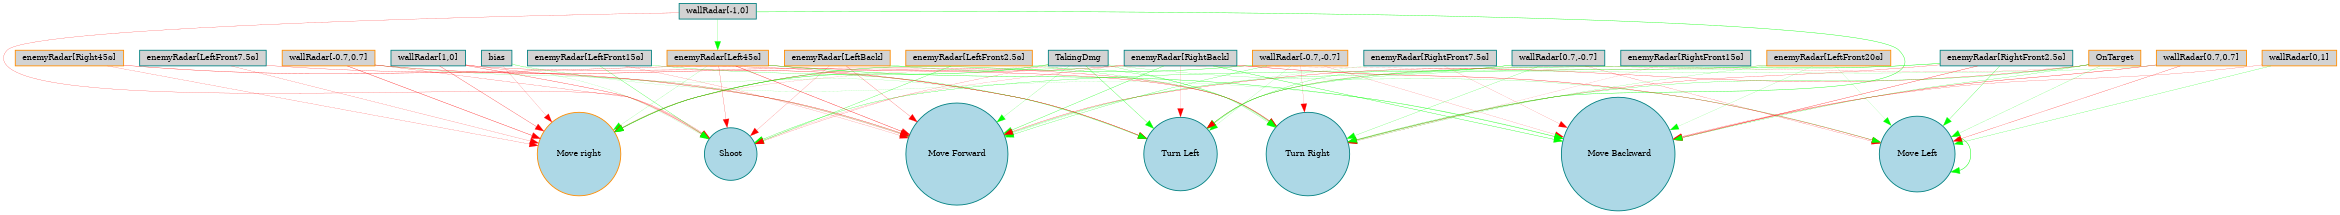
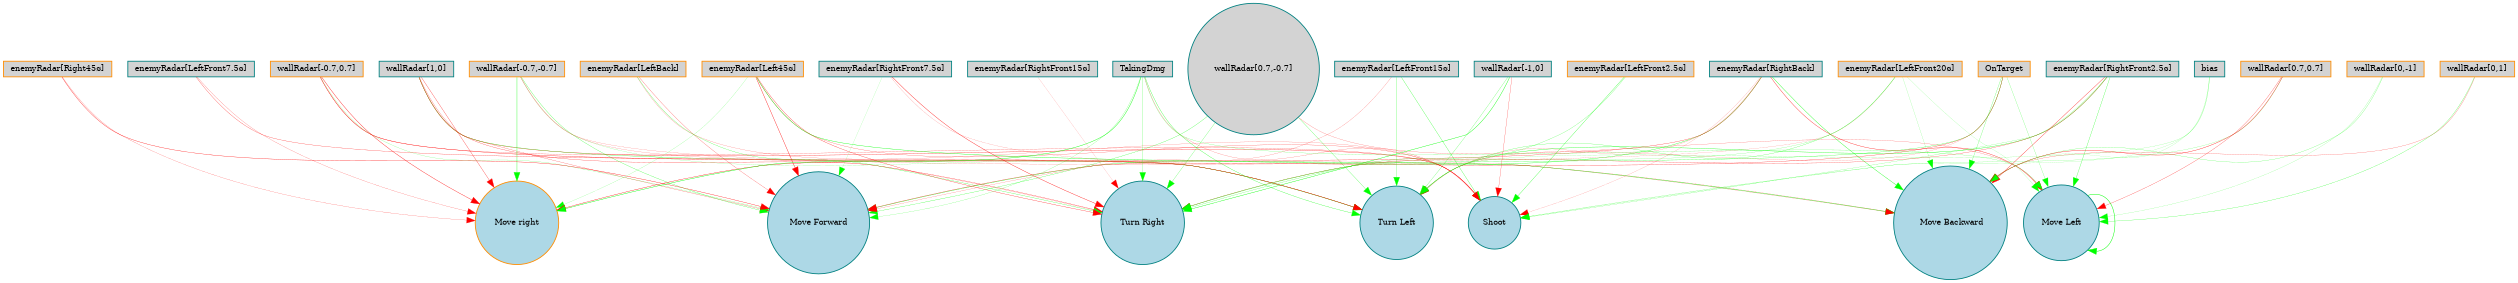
(718, 30) -> (1460, 144)
(1558, 58) -> (1254, 69)
none -> (2386, 69)
(530, 97) -> none
none -> (987, 151)
none -> (873, 160)
